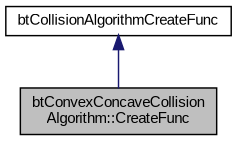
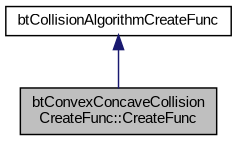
(119, 111) -> (119, 111)
